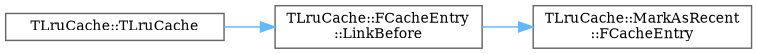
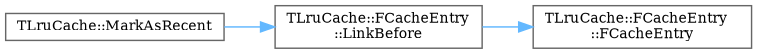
(115, 27) -> (115, 27)
(642, 27) -> (642, 27)
